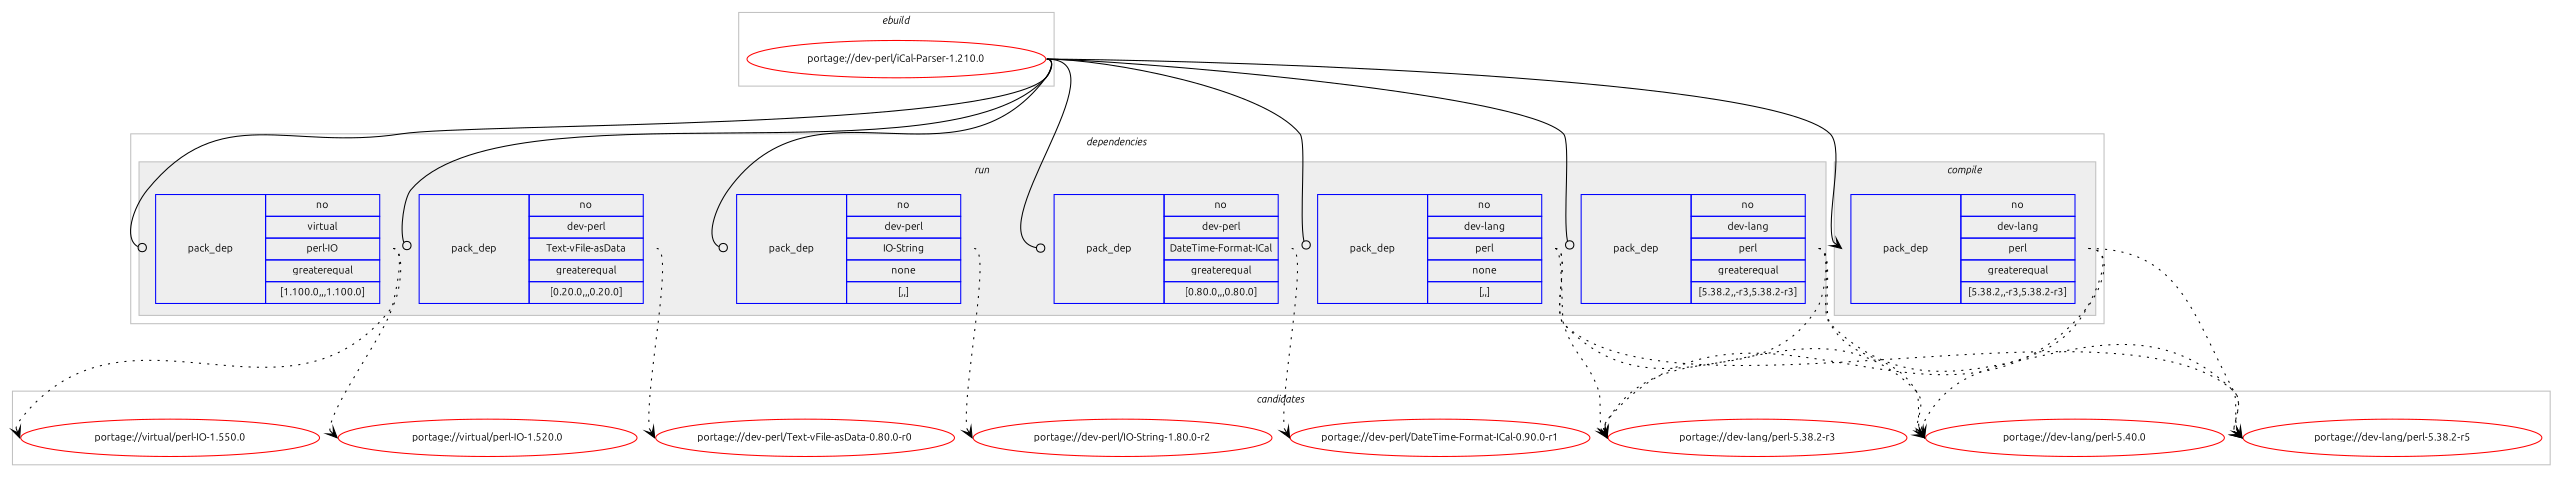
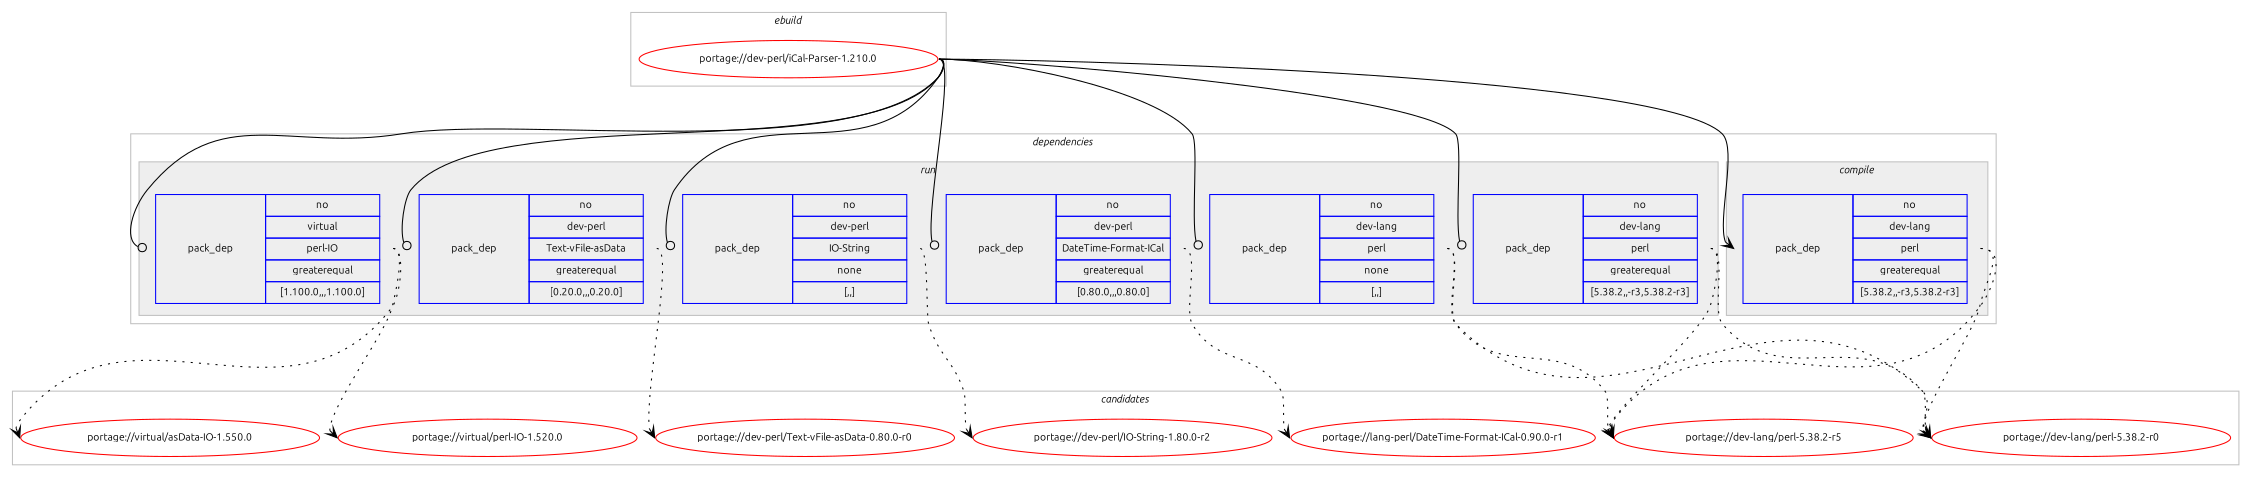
(170, 438) -> (170, 438)
(1440, 438) -> (1443, 438)
(1758, 438) -> (2081, 438)
(2075, 438) -> none
